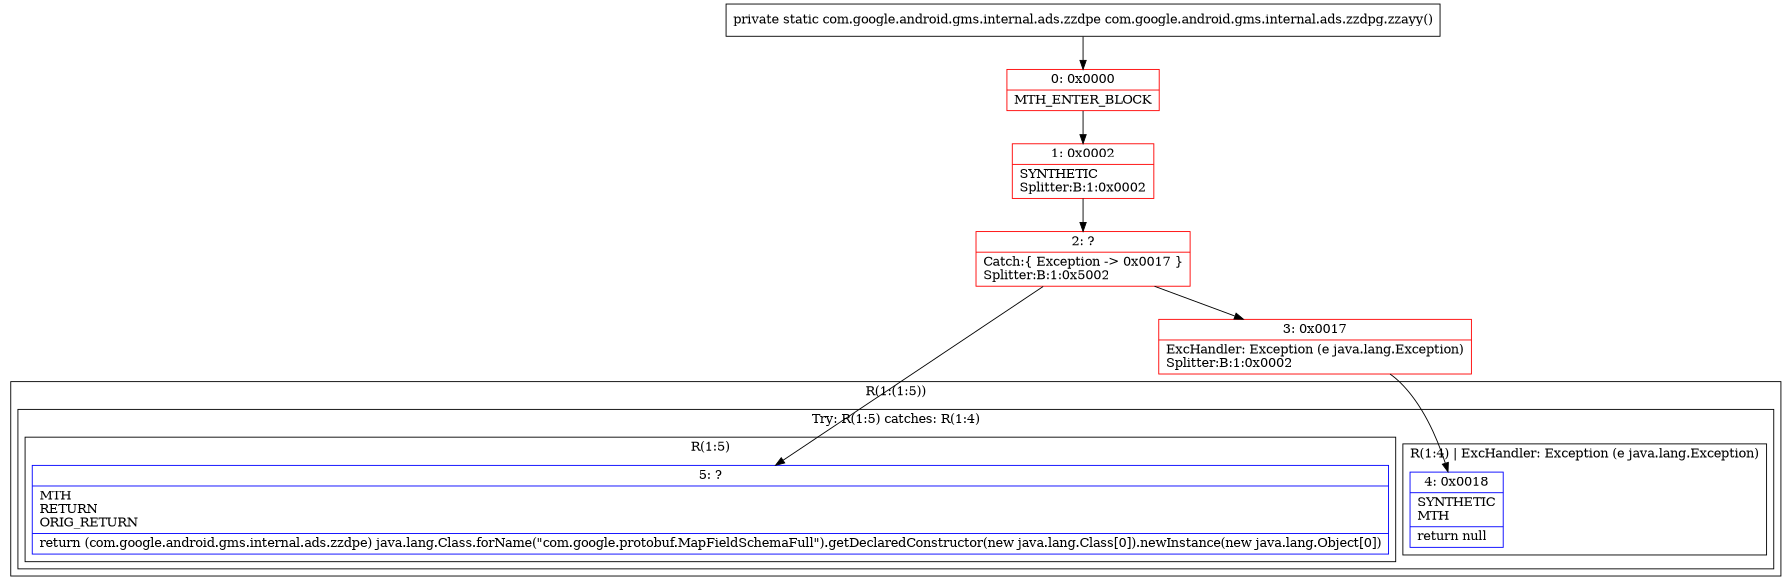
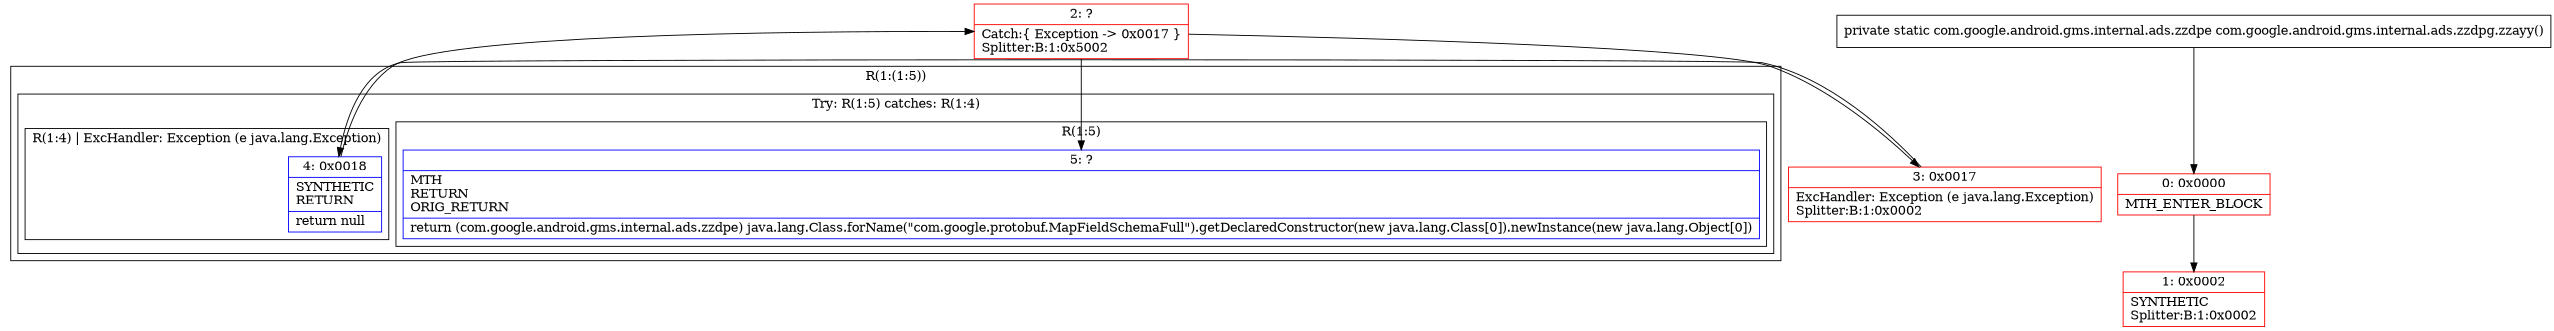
(1083, 210) -> (624, 37)
(1433, 516) -> (325, 201)
